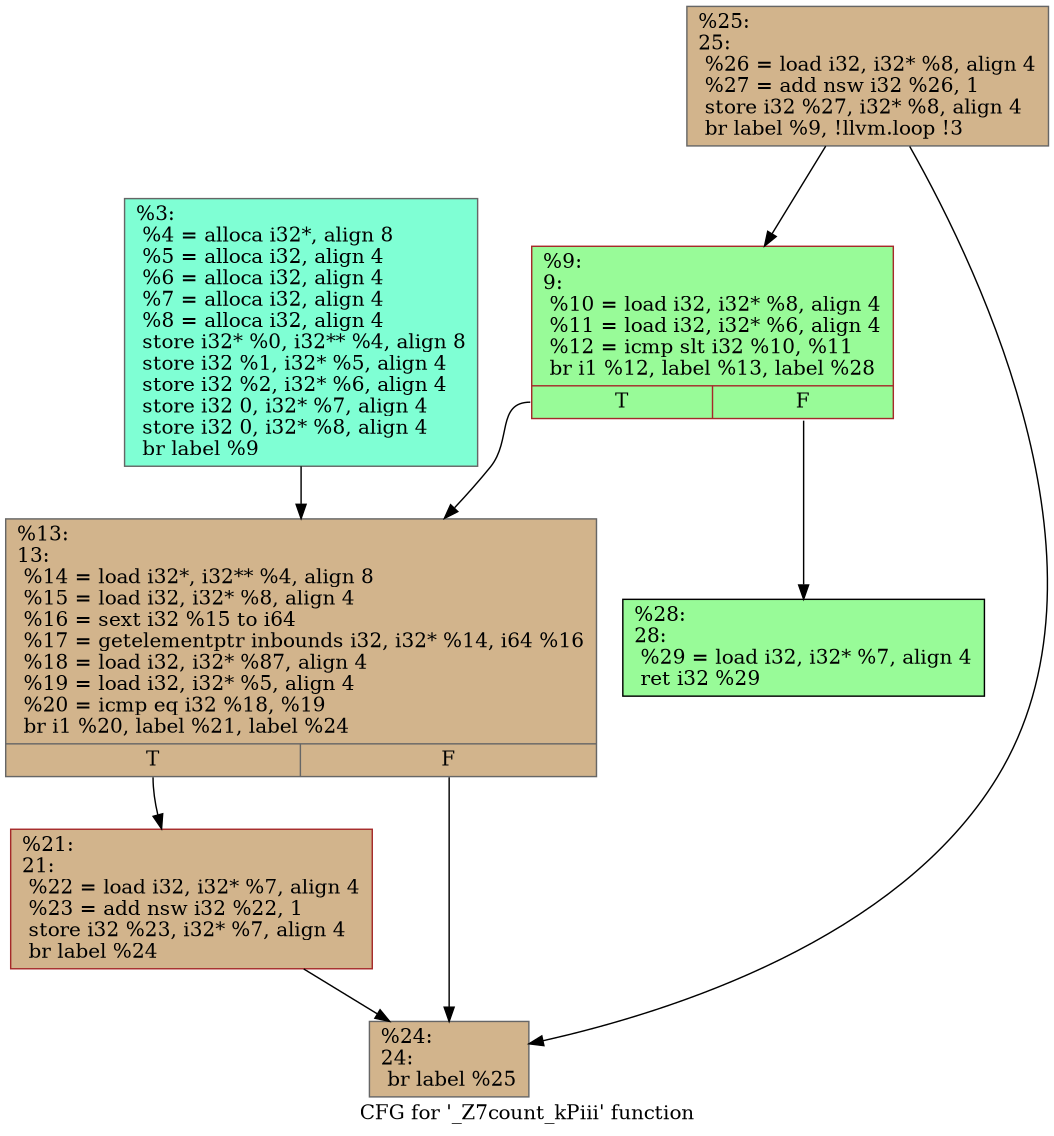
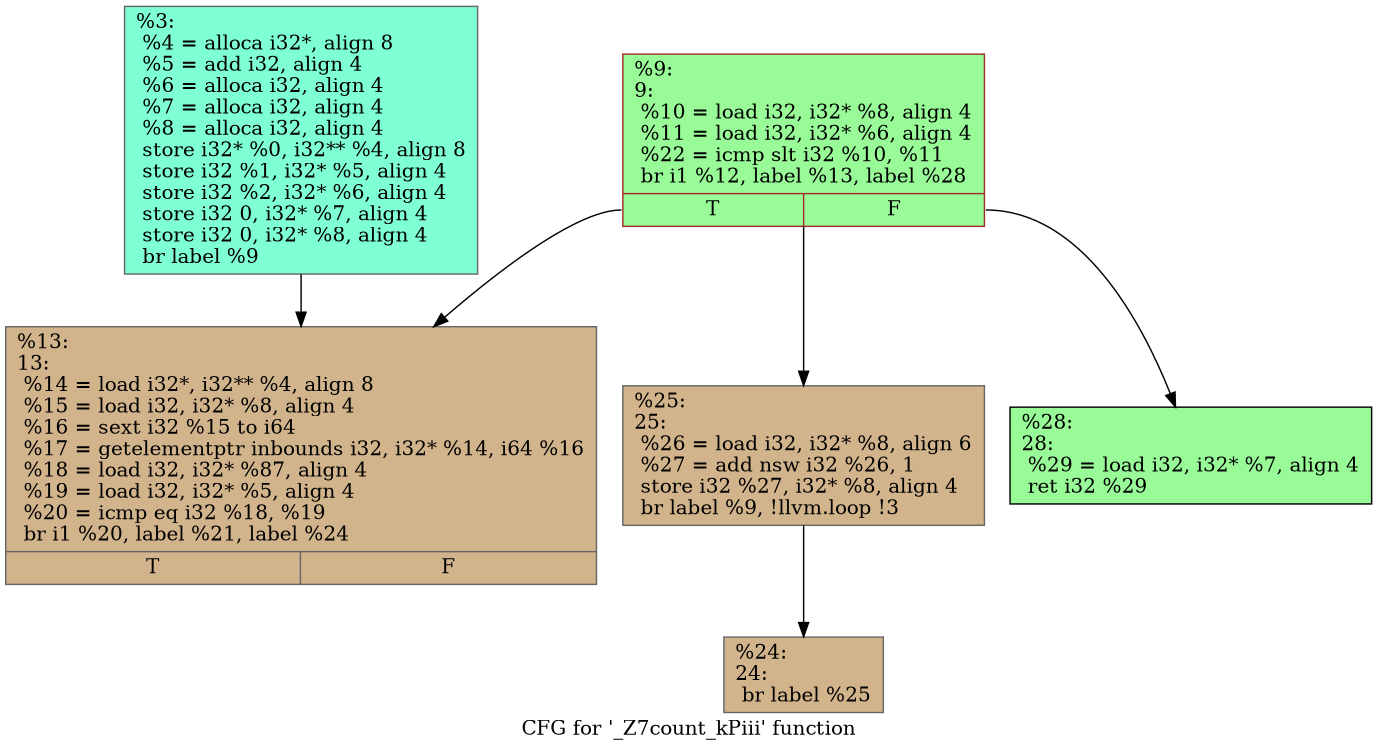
(868, 65) -> (804, 444)
(799, 190) -> (804, 299)
(261, 257) -> (250, 65)
(698, 347) -> (789, 155)
(449, 892) -> none
(191, 899) -> none
